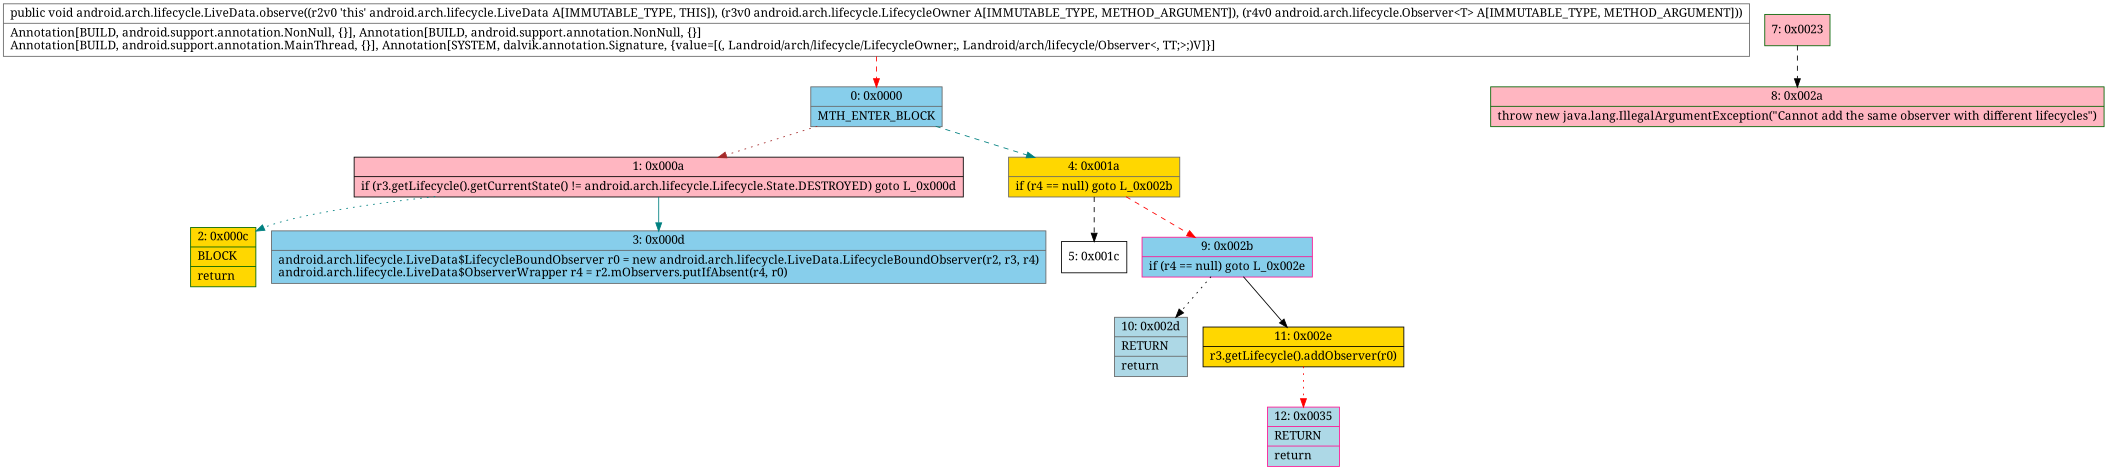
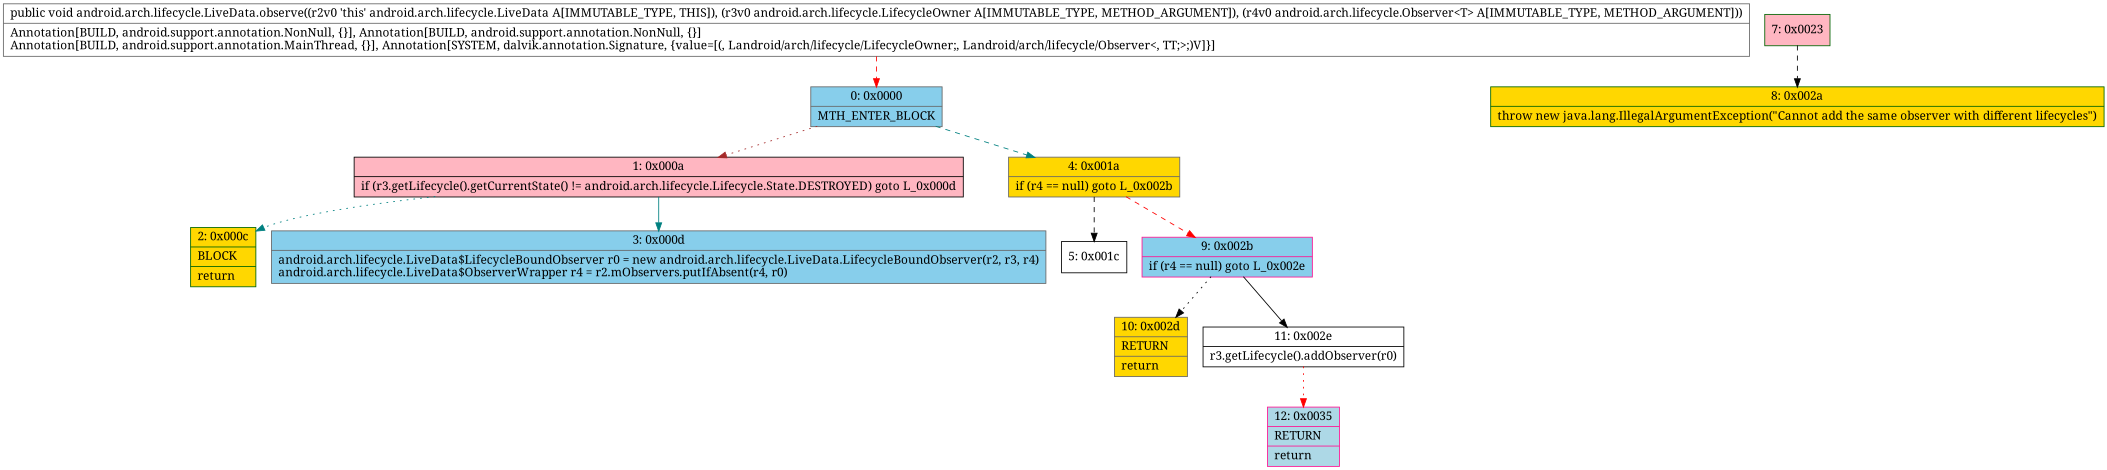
(1797, 107) -> (1797, 107)
(1151, 347) -> (1151, 347)
(1303, 347) -> (1303, 347)
